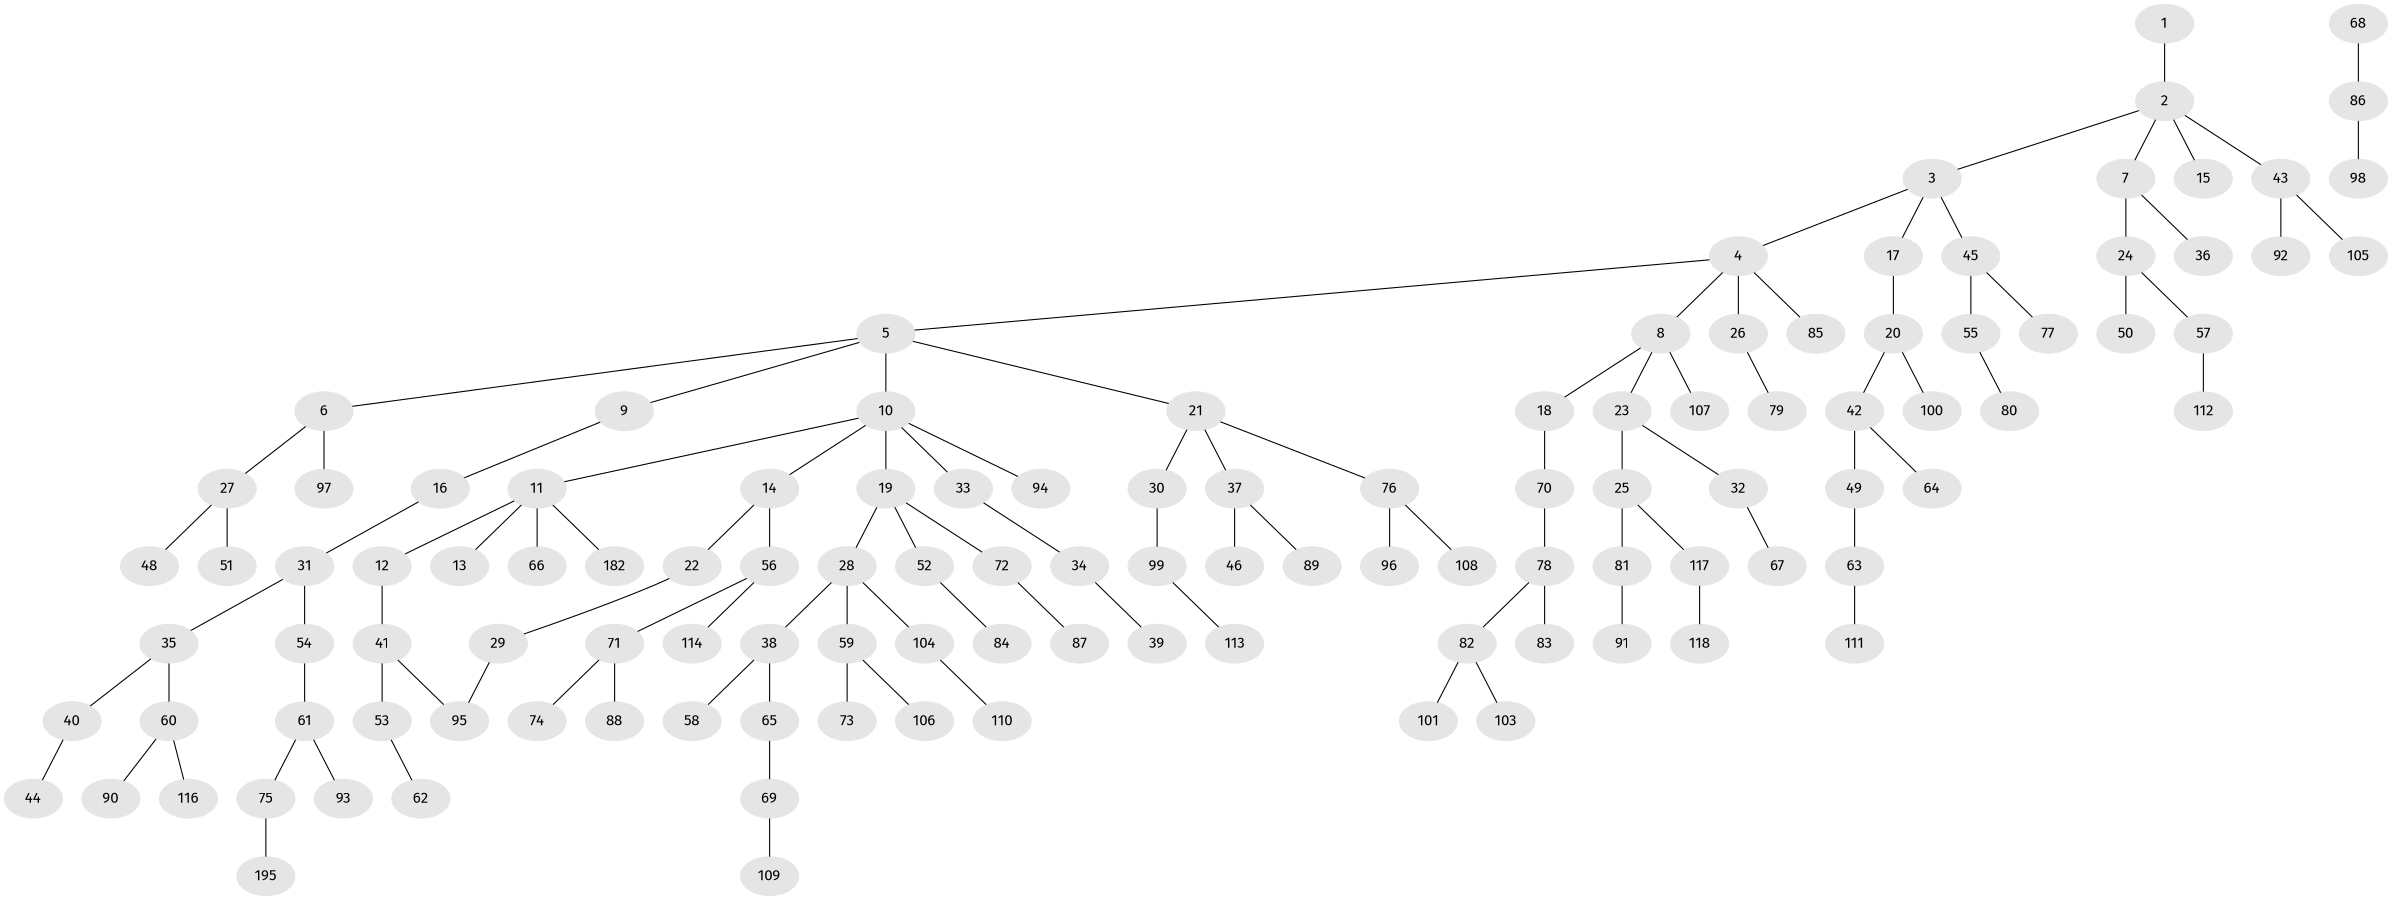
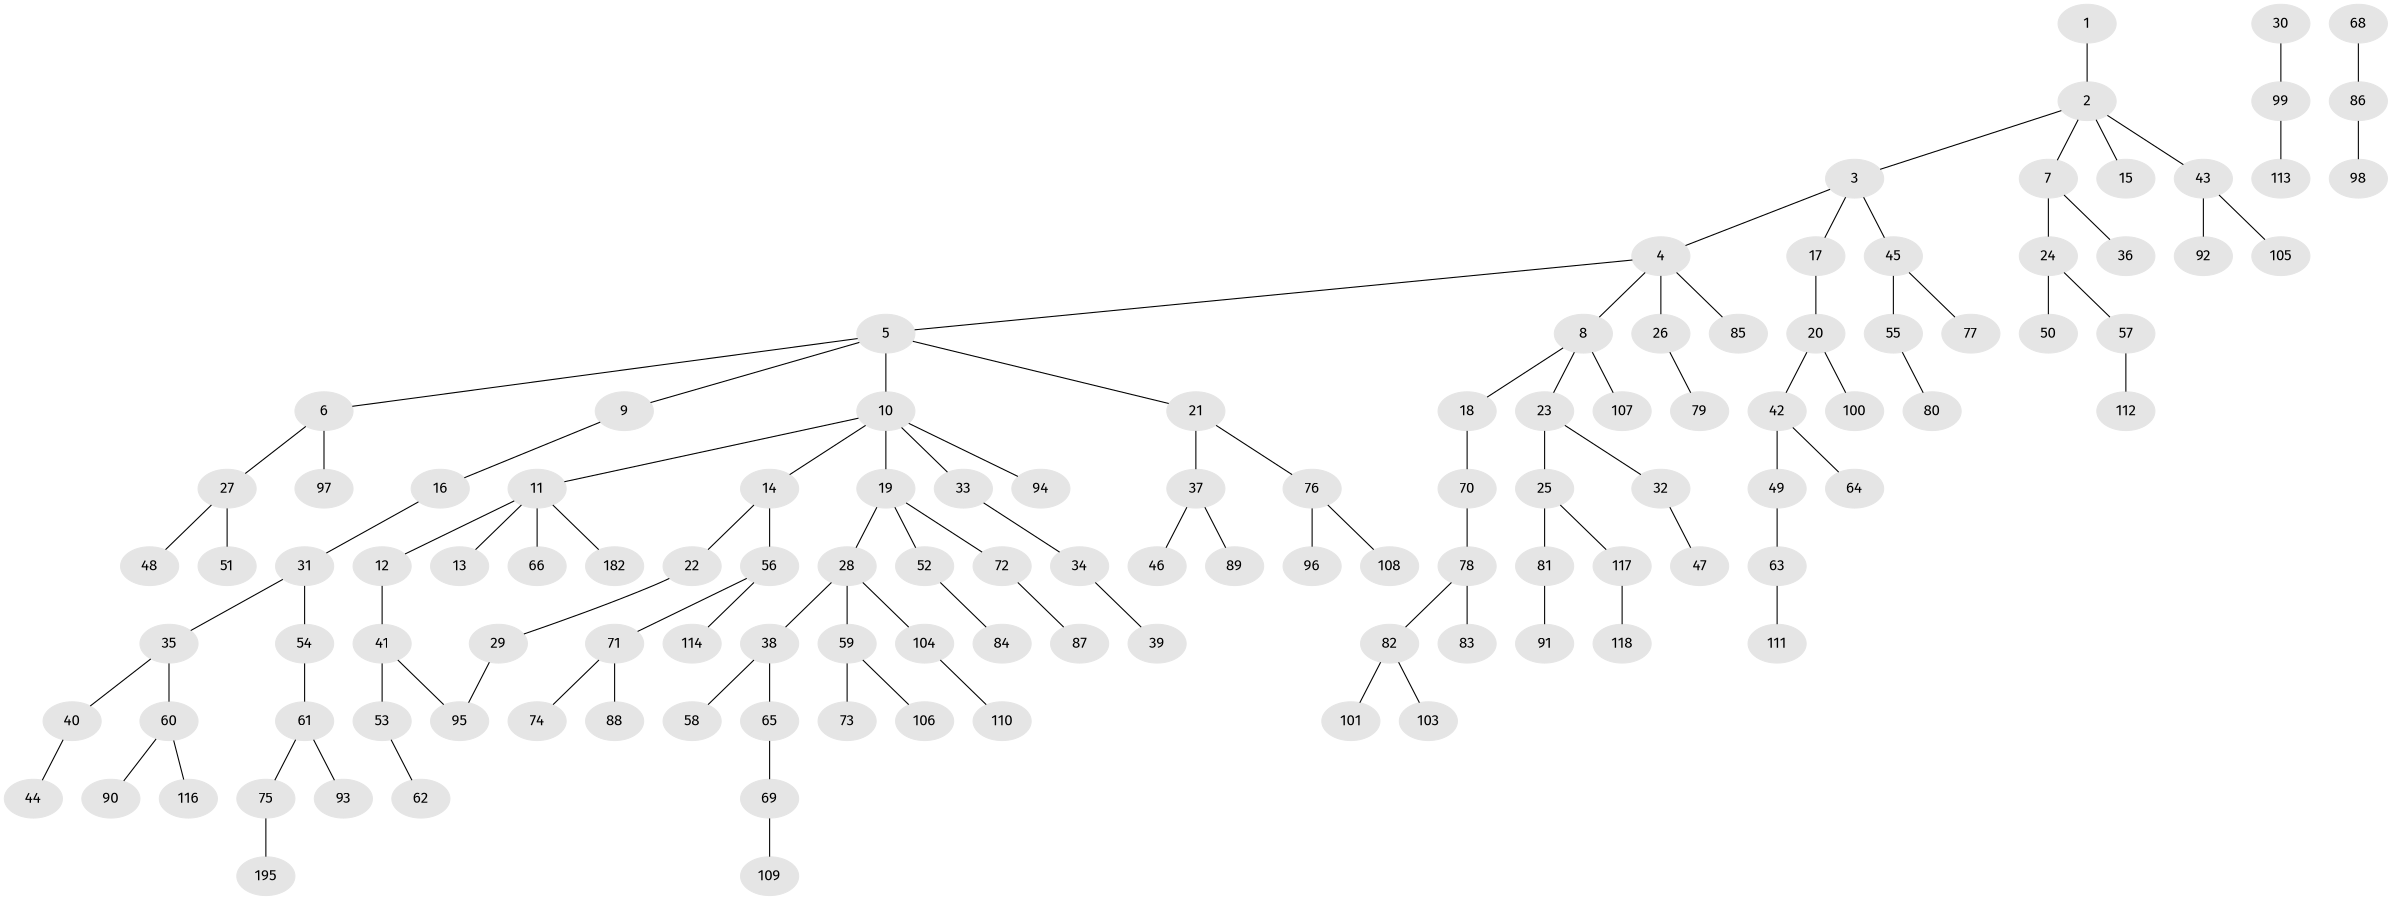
(1176, 450) -> none
(1777, 566) -> (1700, 566)
